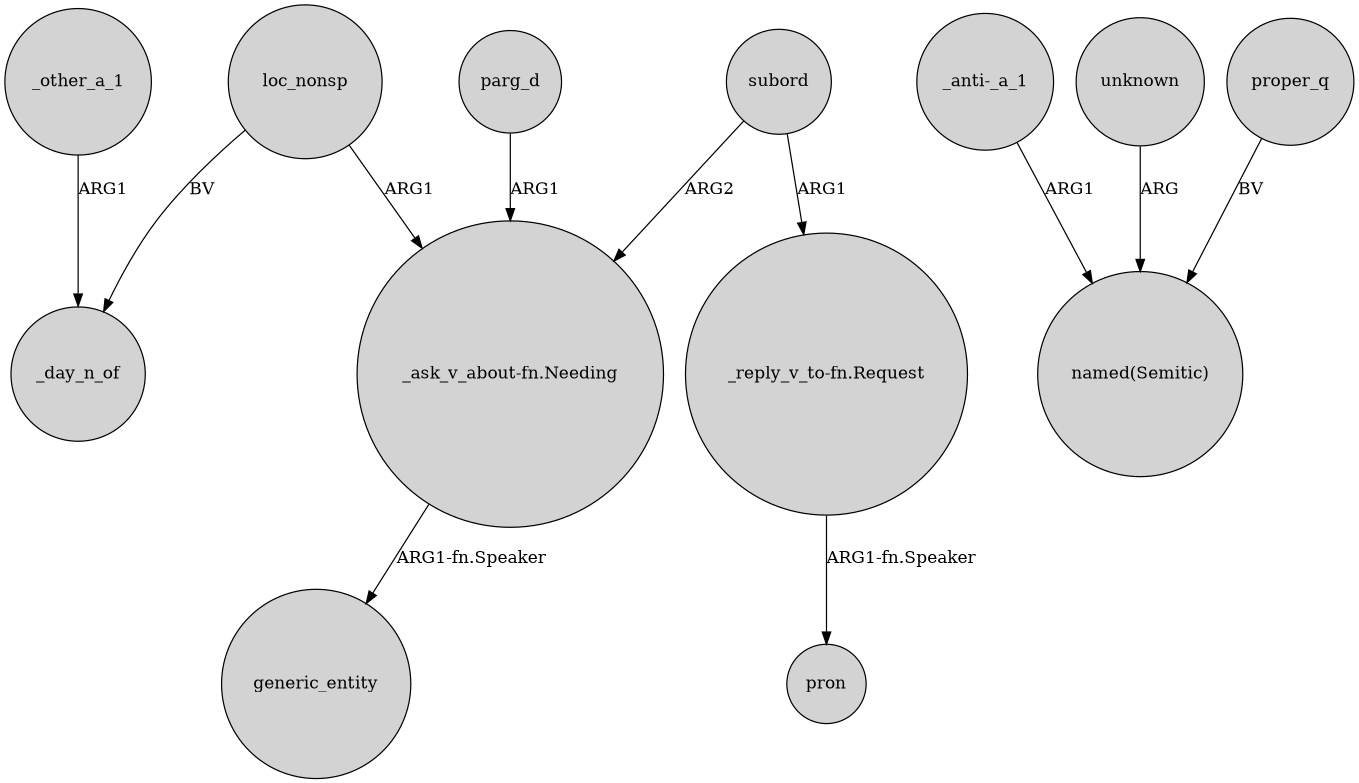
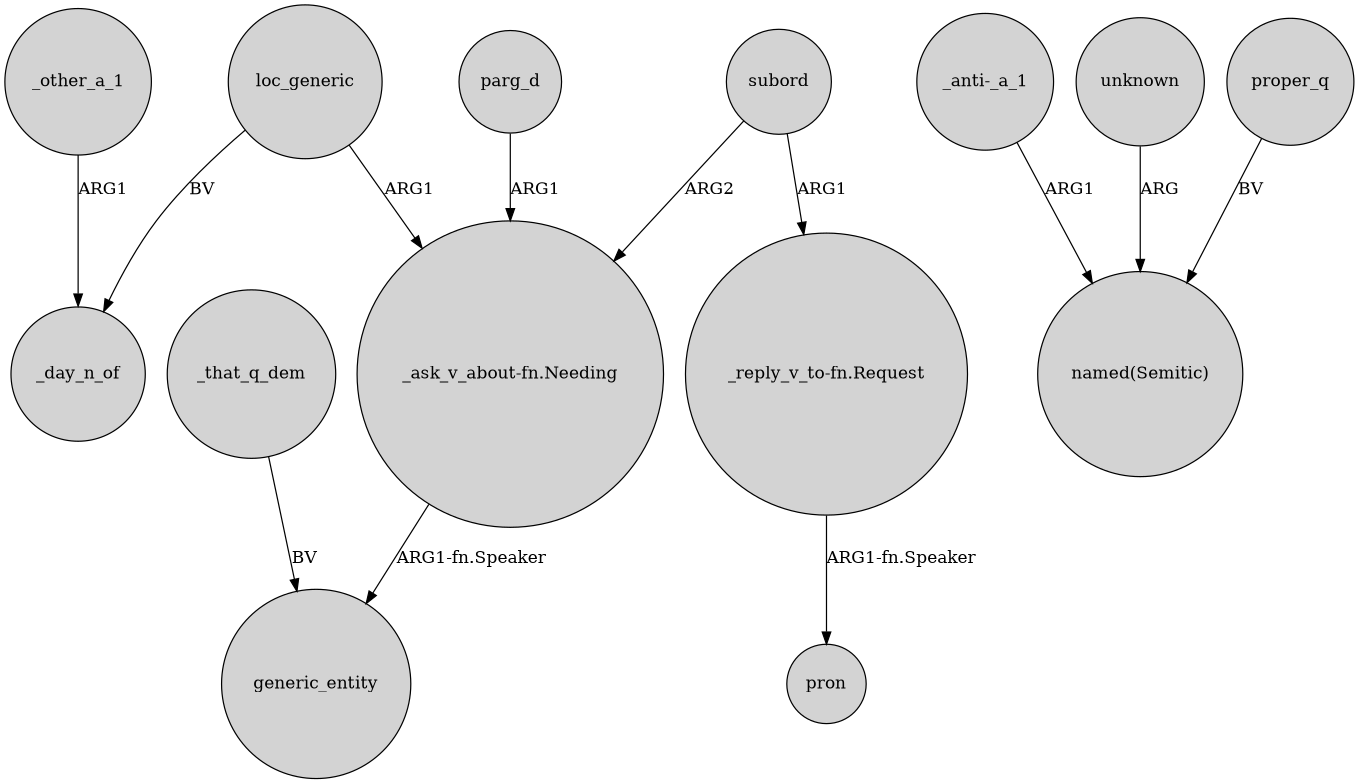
(305, 82) -> (305, 82)
none -> (251, 374)
